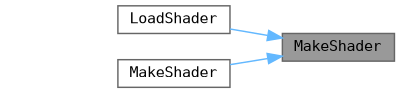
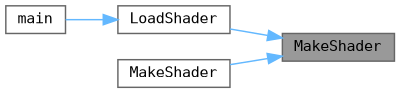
none -> (36, 20)
